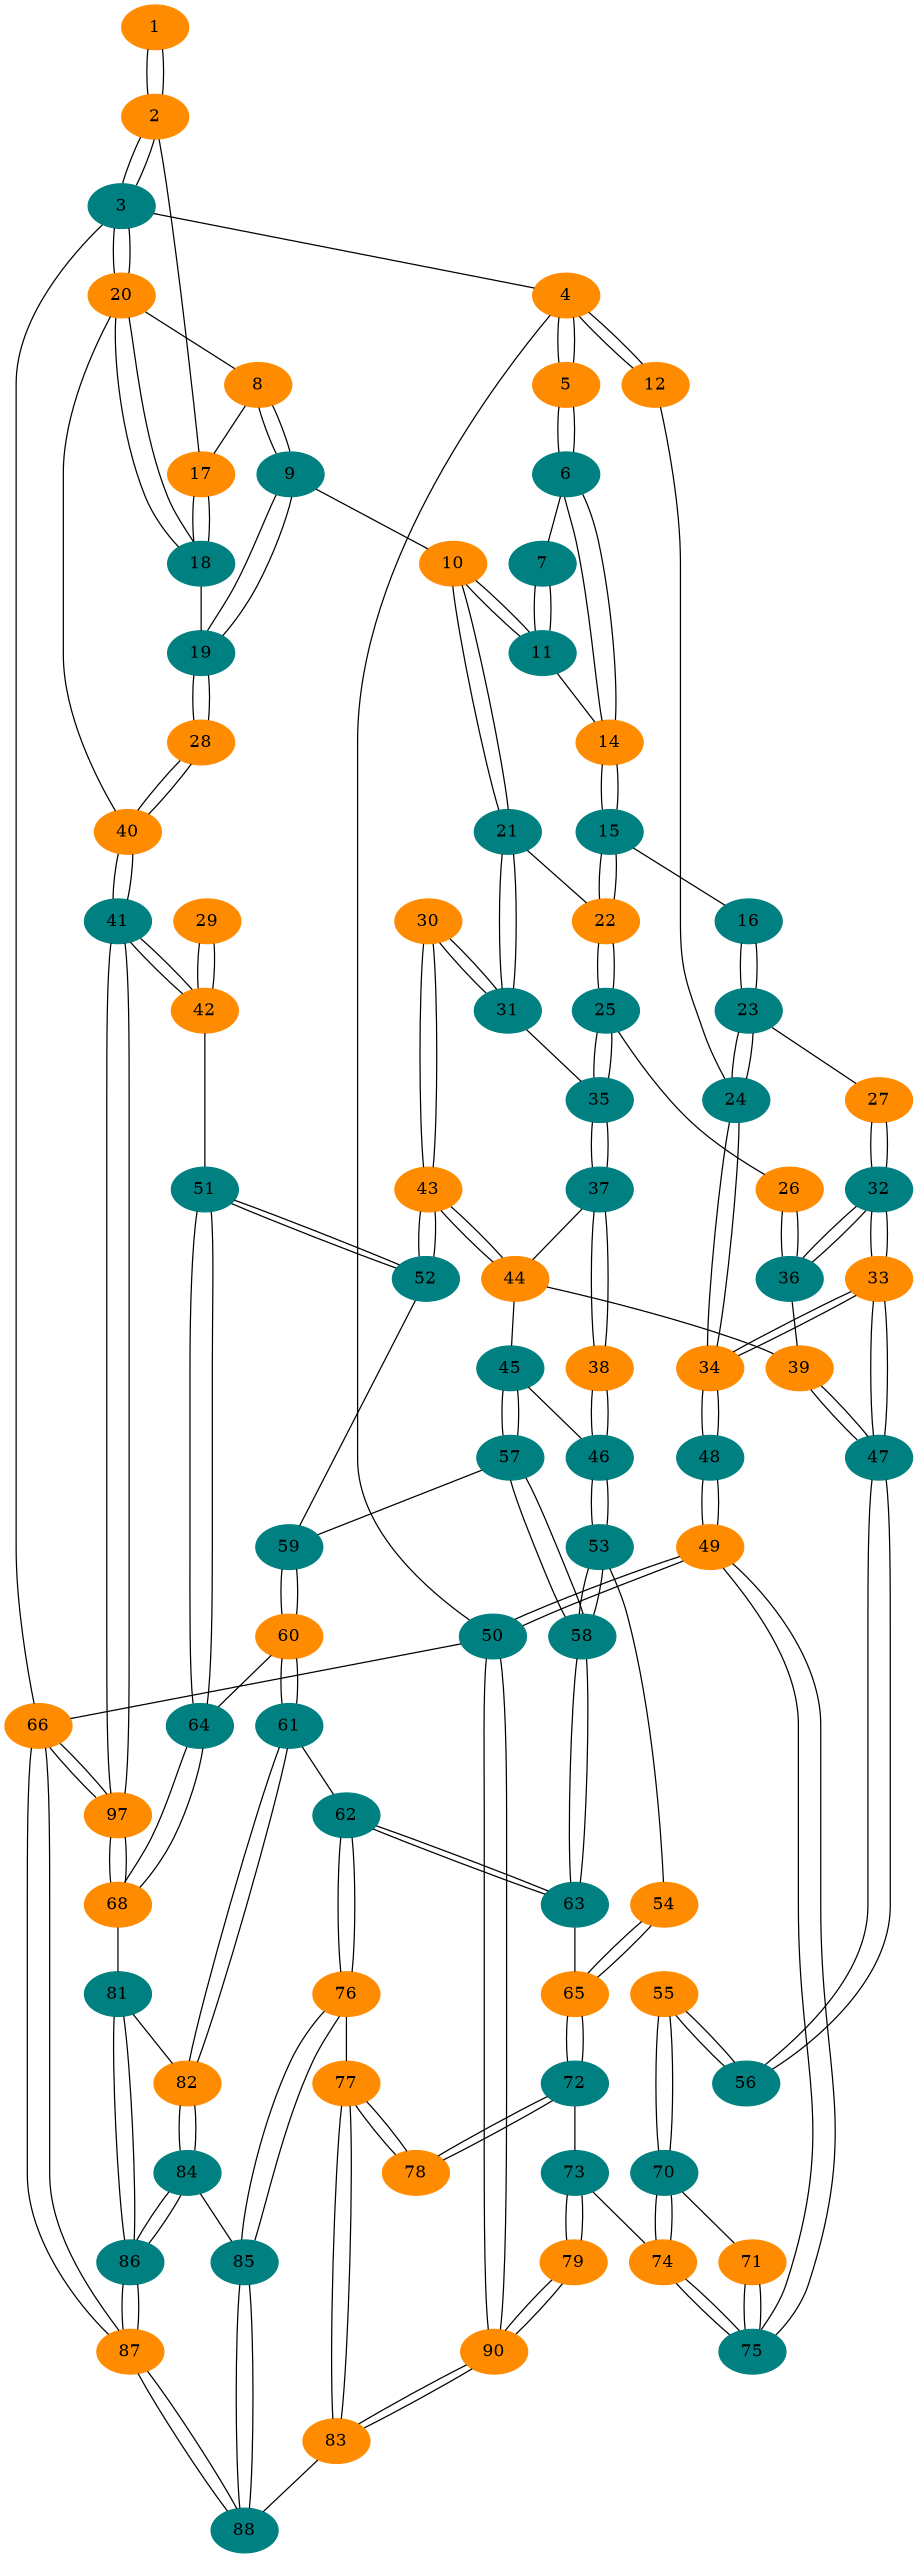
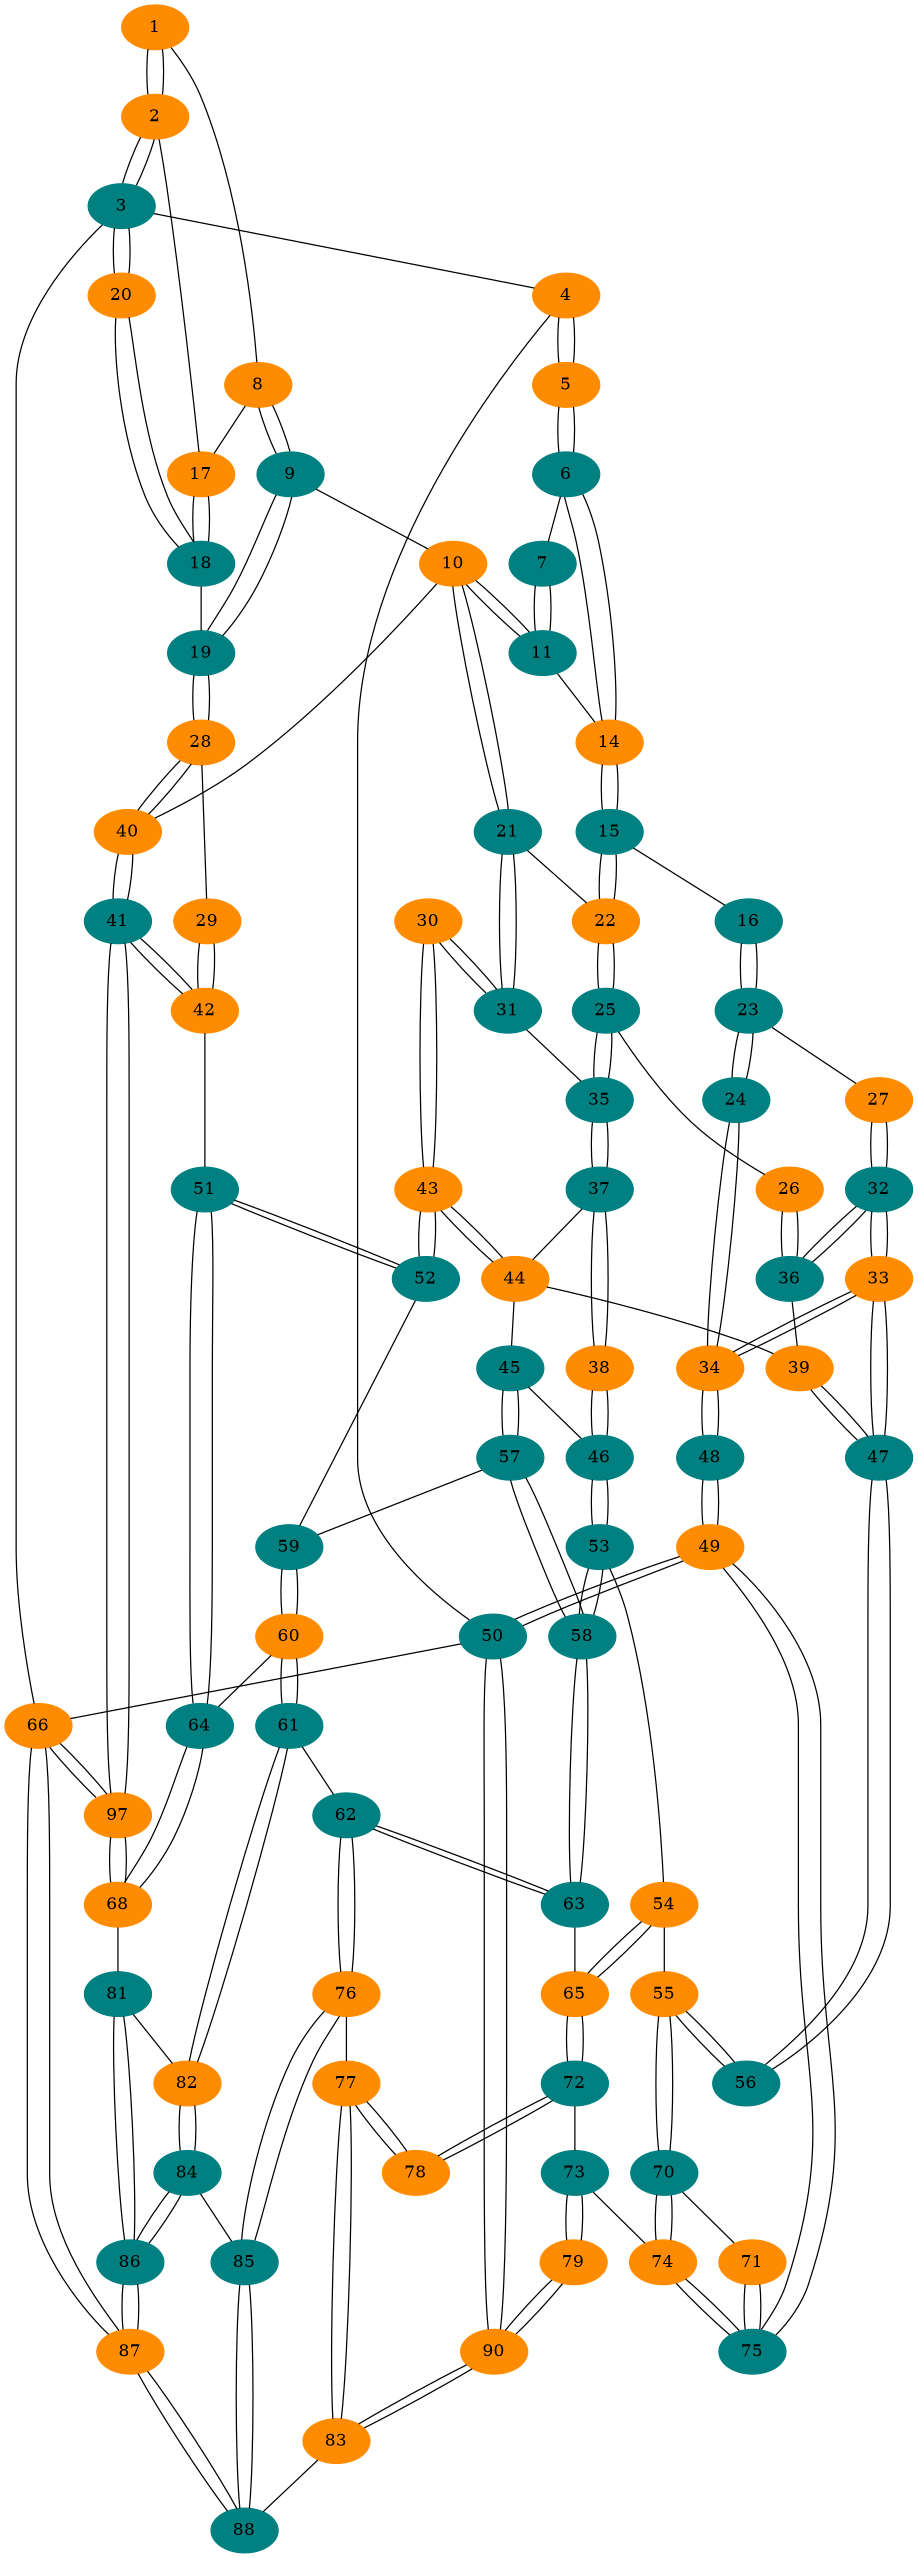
(195, 343) -> (232, 199)
(656, 385) -> none
(63, 565) -> (307, 715)
none -> (204, 832)
none -> (664, 1950)
